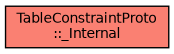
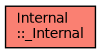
(87, 27) -> (50, 27)
